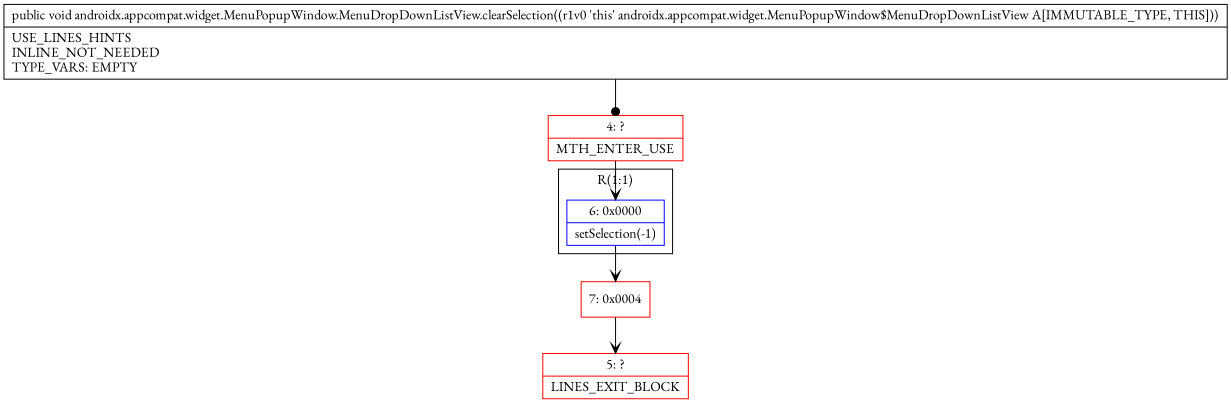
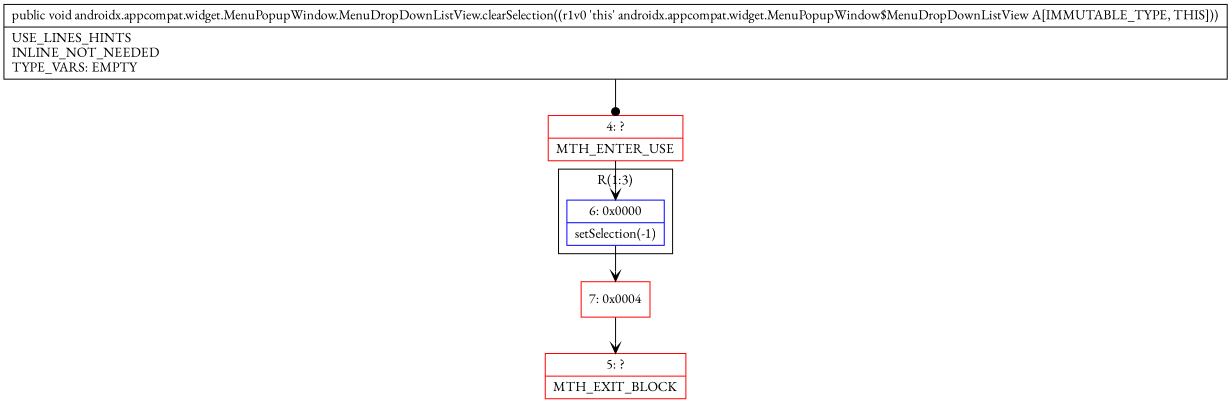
(616, 180) -> (616, 180)
(616, 387) -> (616, 387)
